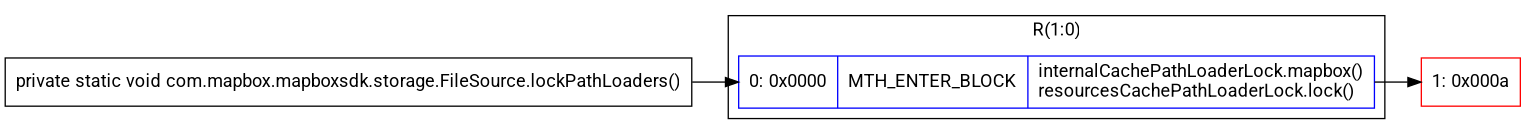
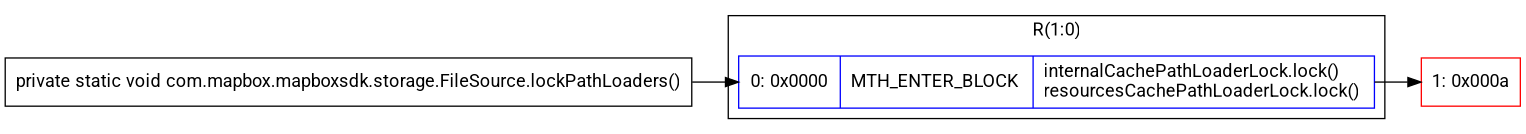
(1201, 72) -> (1191, 72)
